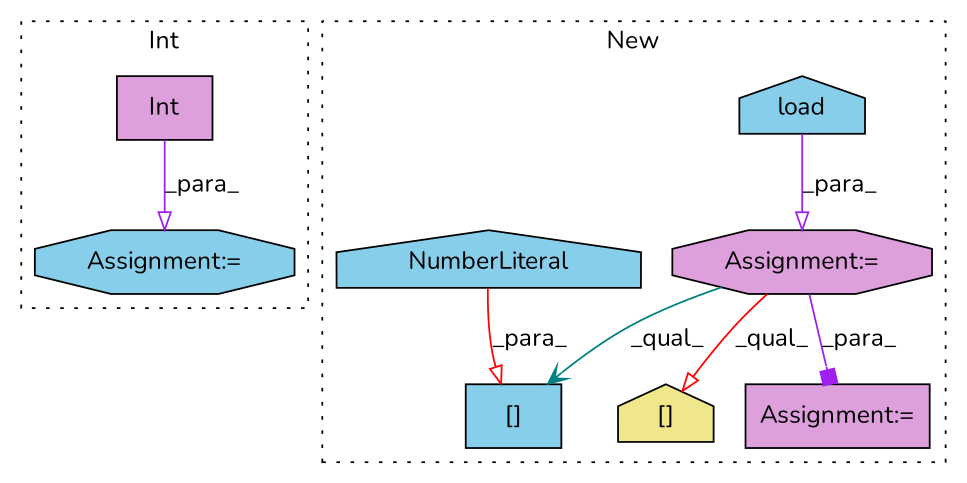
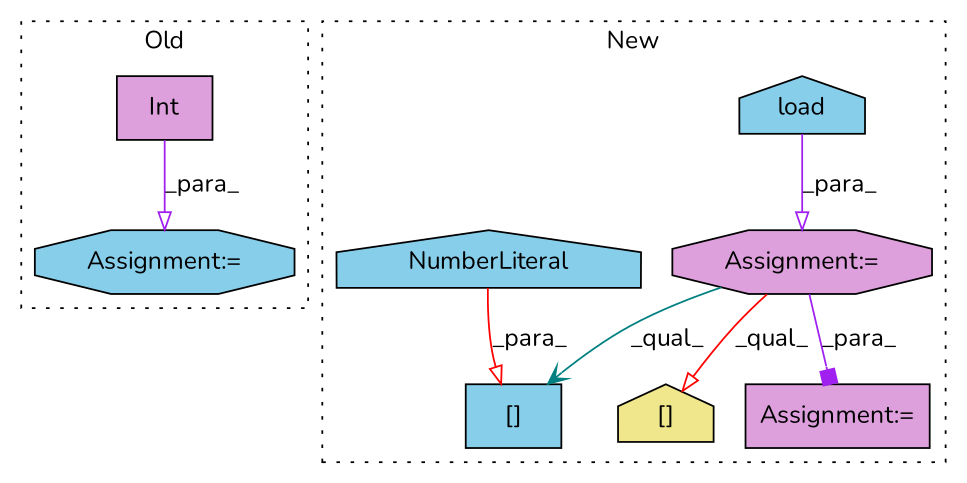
(165, 42) -> (165, 42)
